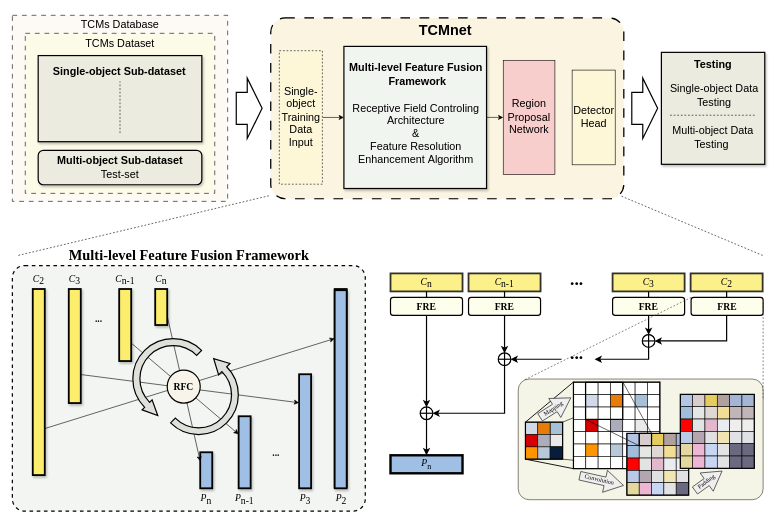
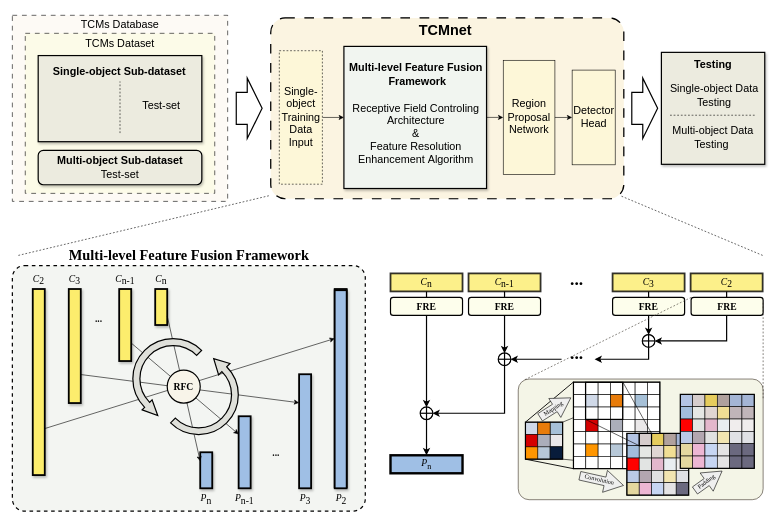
none -> (161, 106)
(529, 117) -> (529, 117)
none -> (561, 117)
